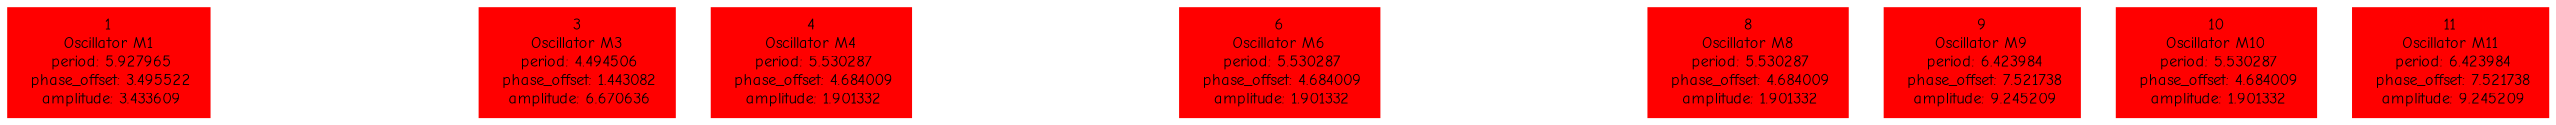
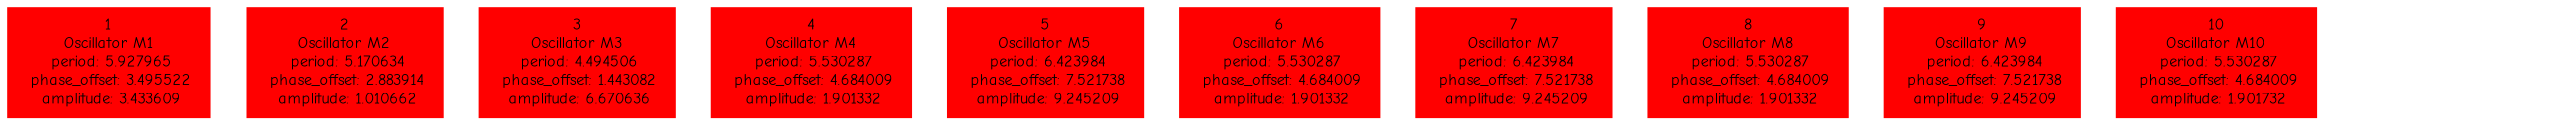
none -> (345, 63)
none -> (1046, 63)
none -> (1514, 63)
(2451, 63) -> none
(2216, 99) -> (2216, 99)
